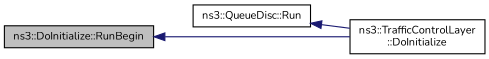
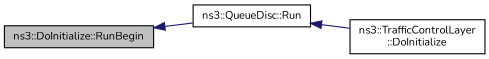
(258, 37) -> (179, 25)
